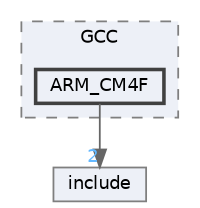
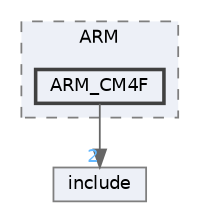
(100, 38) -> (100, 38)
